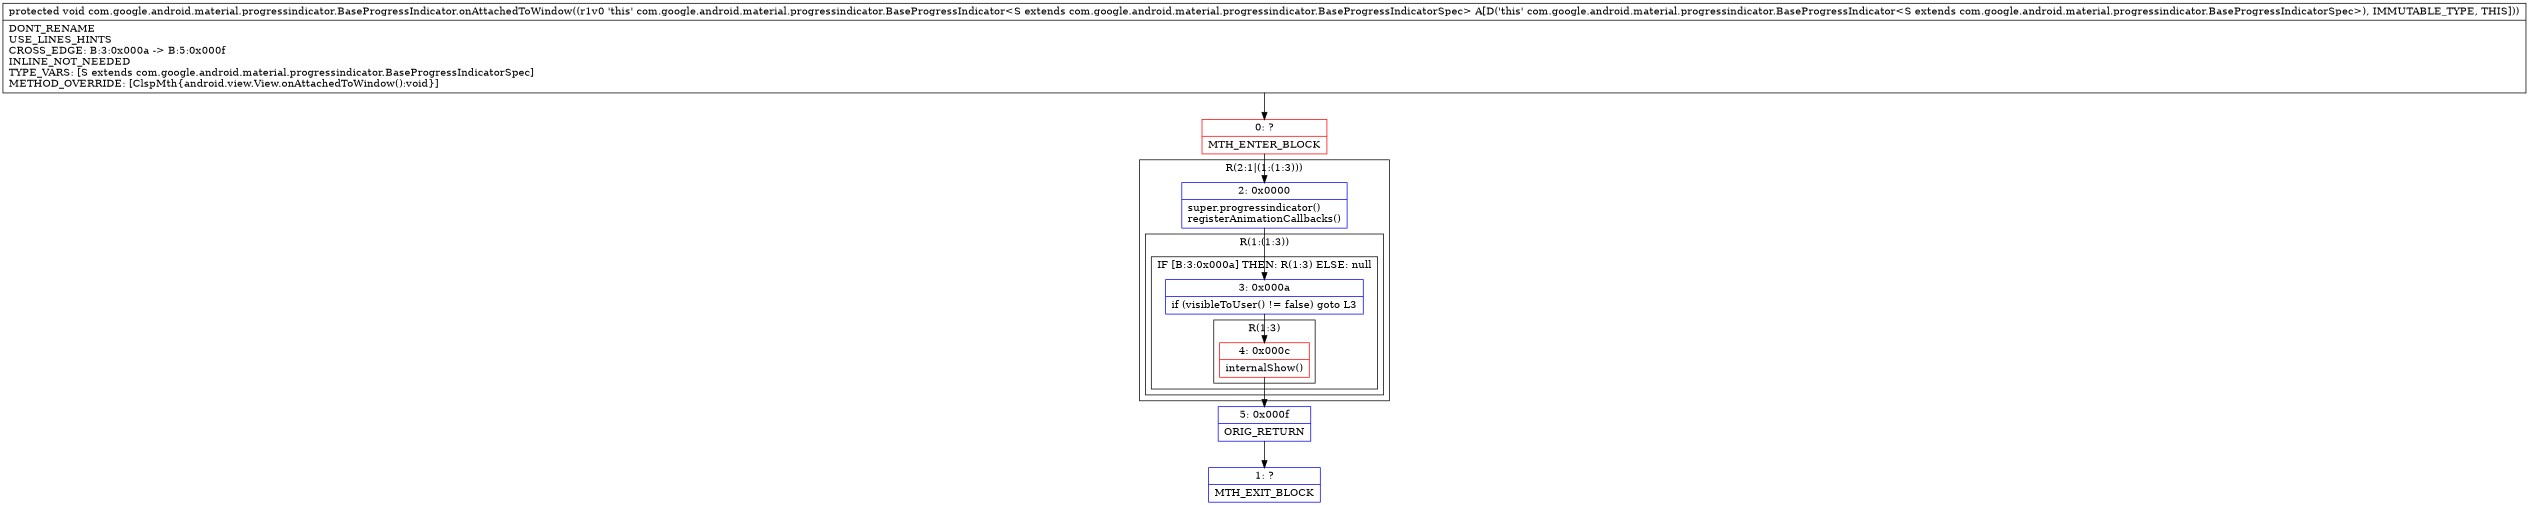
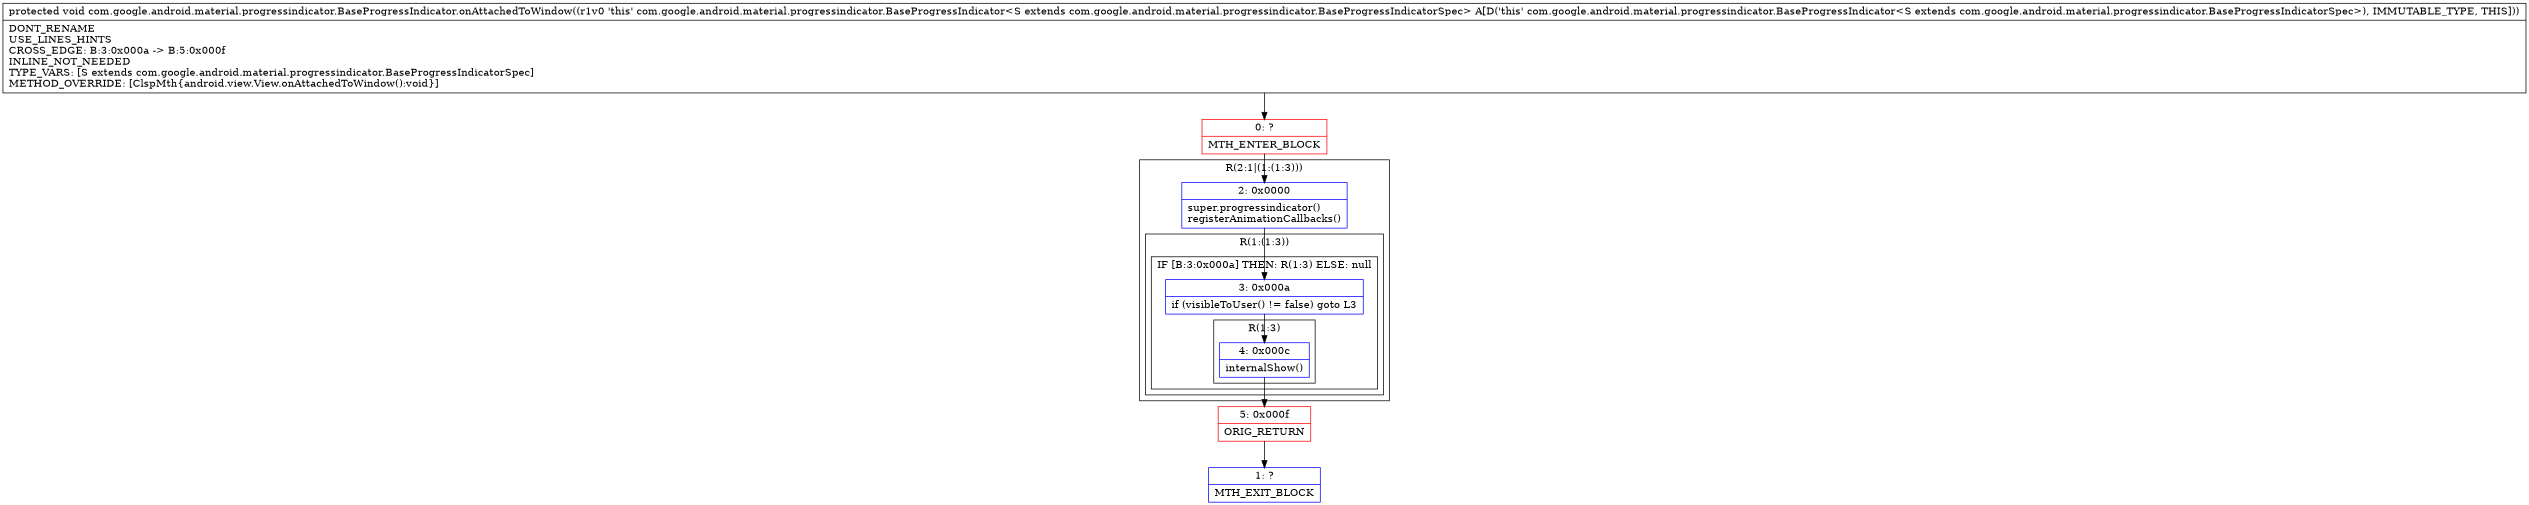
(1264, 360) -> (1264, 360)
(1264, 424) -> (1264, 424)
